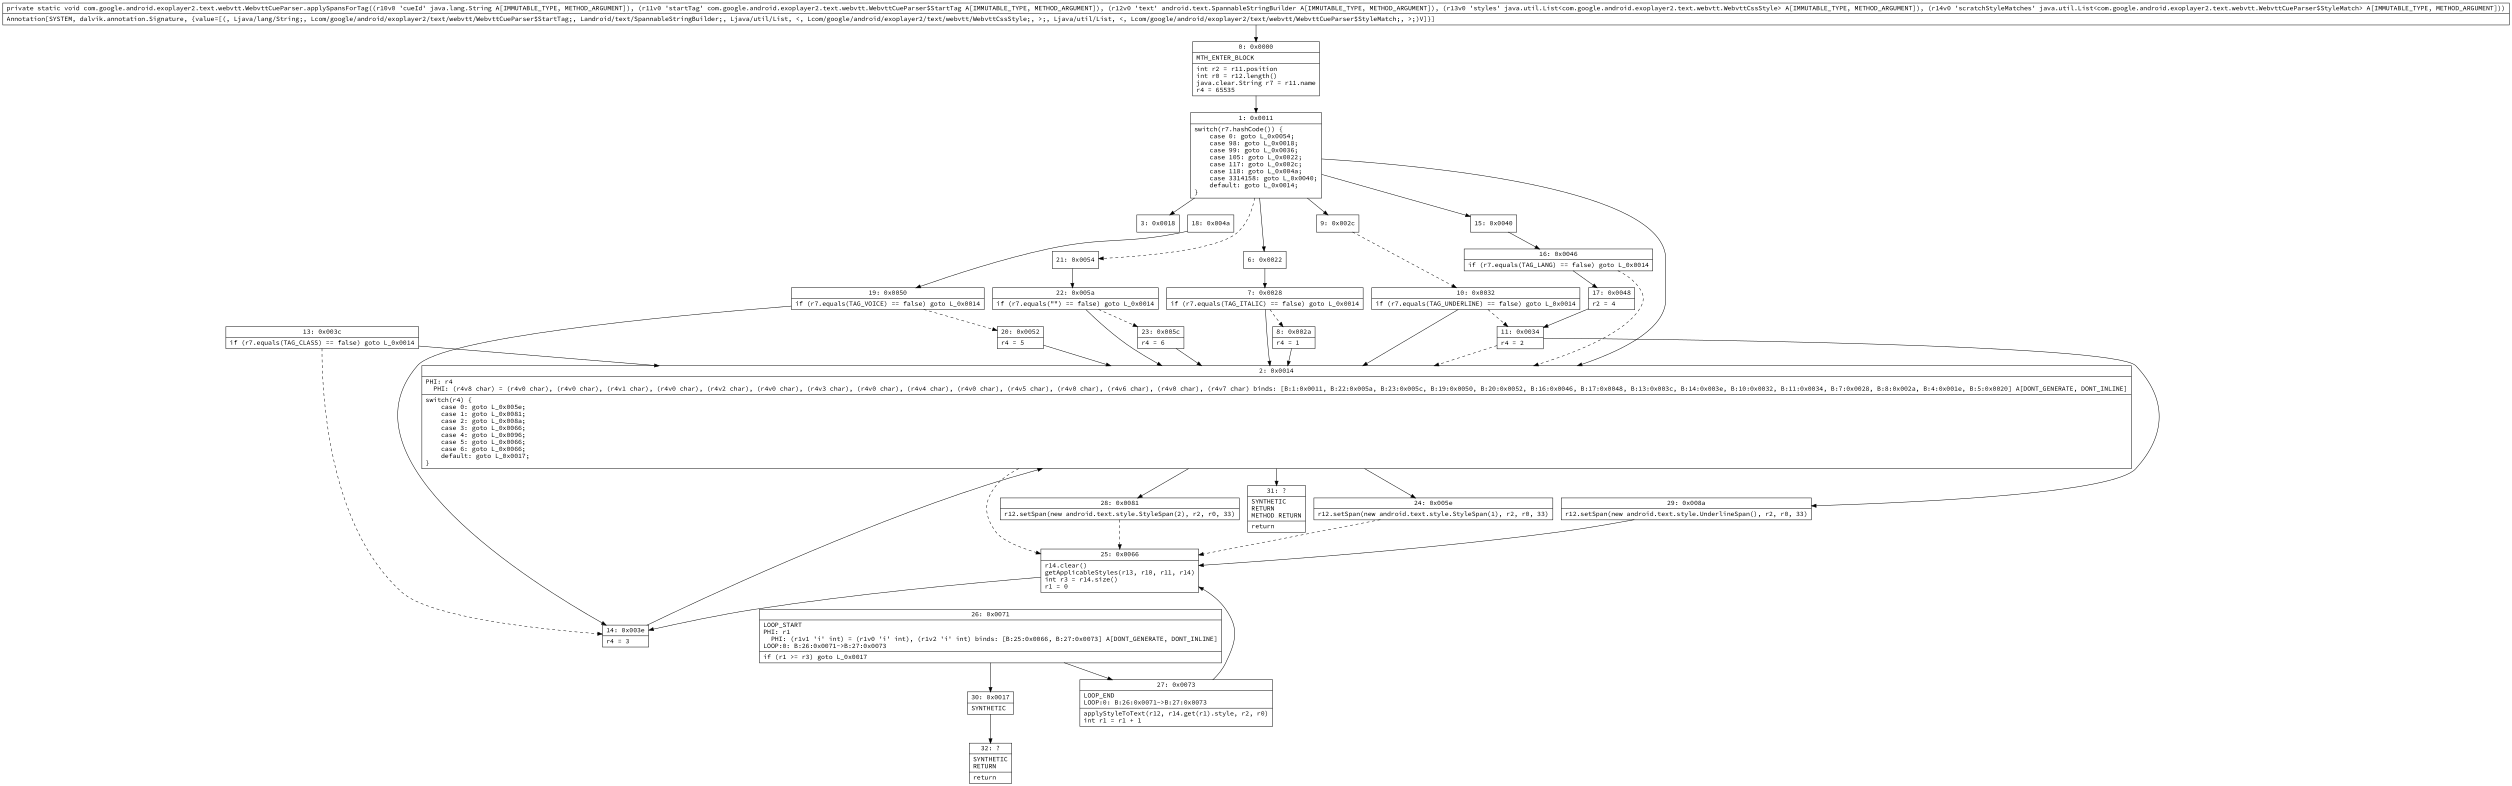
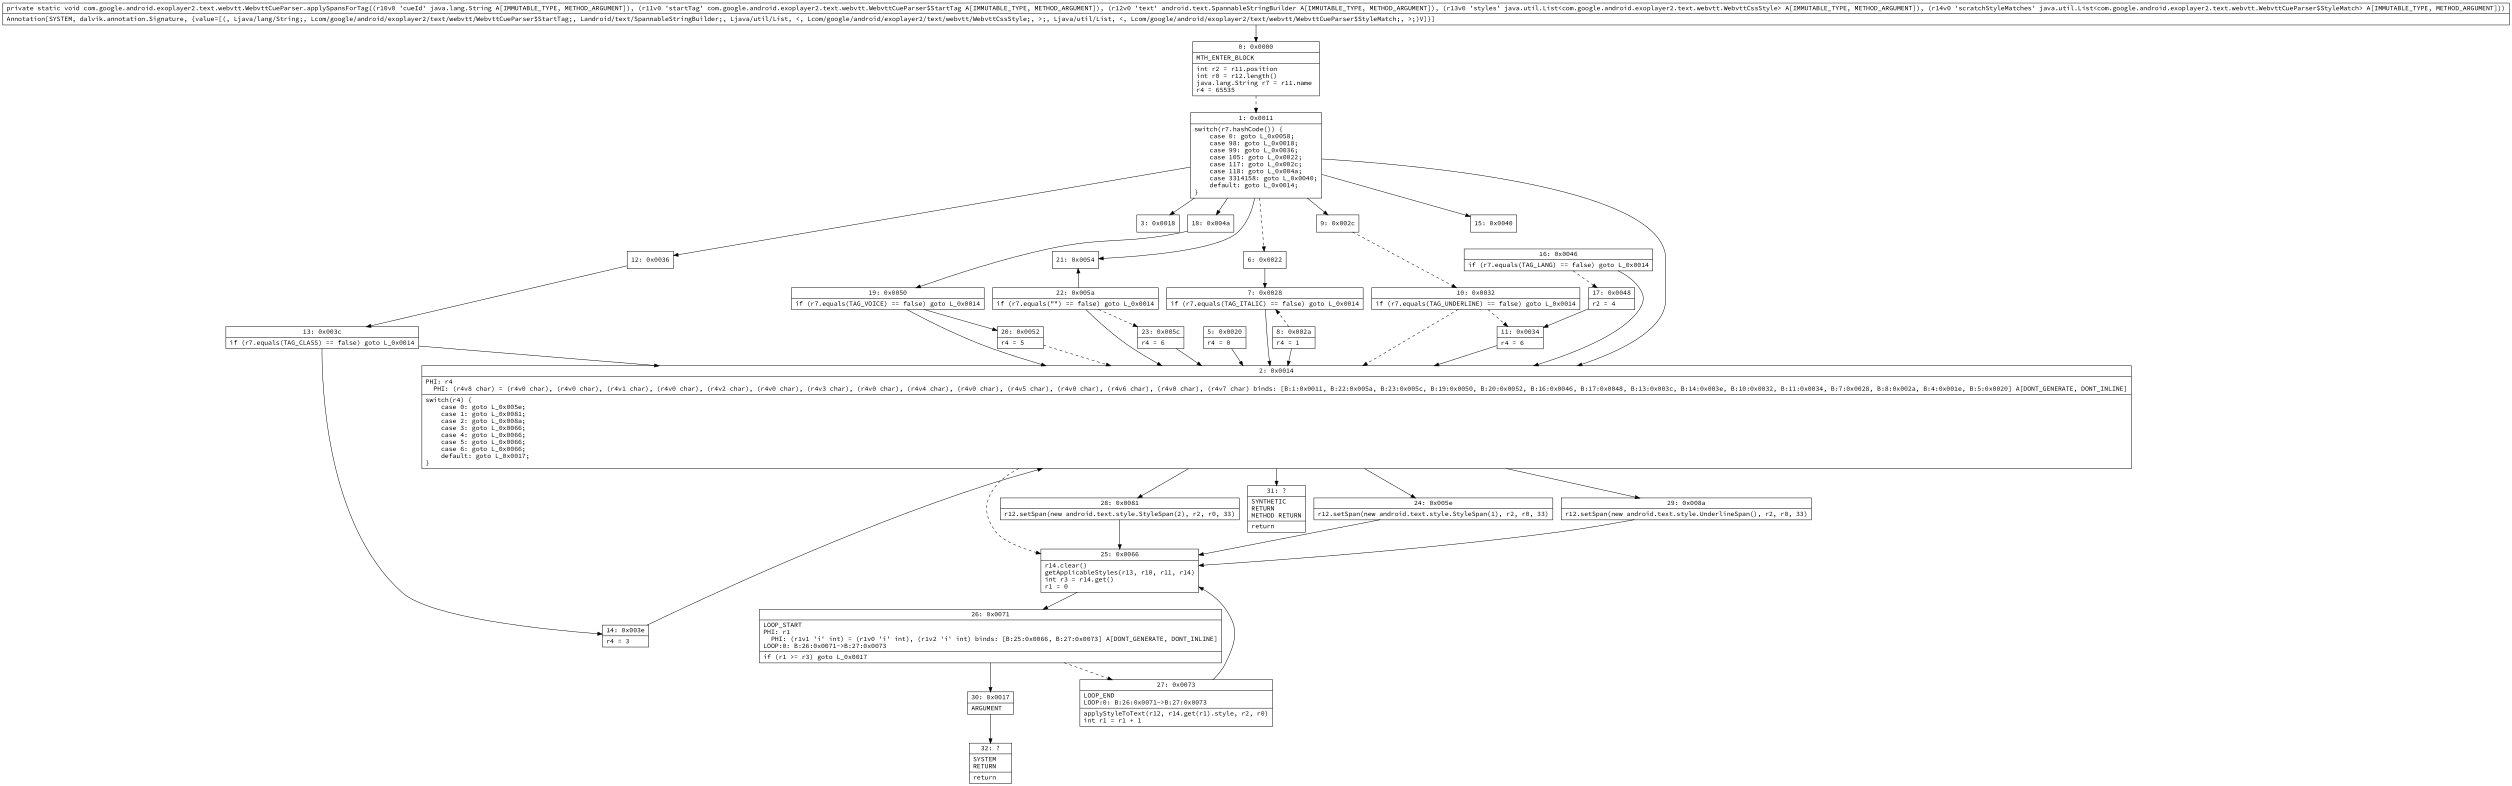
(1256, 83) -> (1254, 83)
(1256, 102) -> (1256, 102)
(1244, 136) -> (1244, 136)
none -> (1223, 205)
(1262, 222) -> (1262, 222)
(1522, 239) -> none
(1191, 249) -> (1191, 249)
none -> (650, 260)
(1072, 276) -> (1079, 281)
(1583, 278) -> (1583, 278)
(1275, 316) -> (1284, 320)
(958, 319) -> (958, 319)
(1615, 331) -> (1615, 331)
(1413, 336) -> (1413, 336)
none -> (1225, 338)
(1512, 343) -> (1512, 343)
(2060, 353) -> (1571, 483)
(1075, 355) -> (1075, 355)
(1468, 355) -> (1468, 355)
(429, 359) -> (972, 341)
(476, 435) -> (476, 435)
(1120, 532) -> (1120, 532)
(1292, 537) -> (1292, 537)
(381, 569) -> (381, 569)
(1081, 580) -> (1079, 580)
(846, 597) -> (1062, 600)
(1086, 671) -> (1086, 671)
(989, 708) -> (987, 708)
(990, 759) -> (985, 759)
